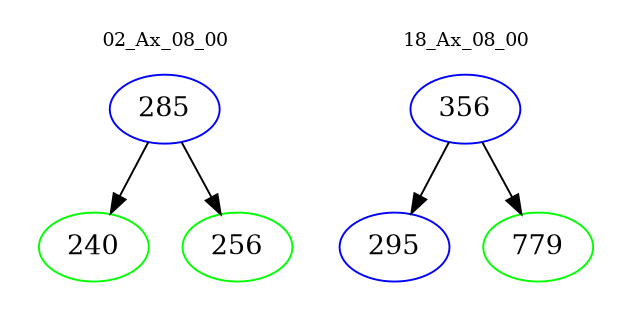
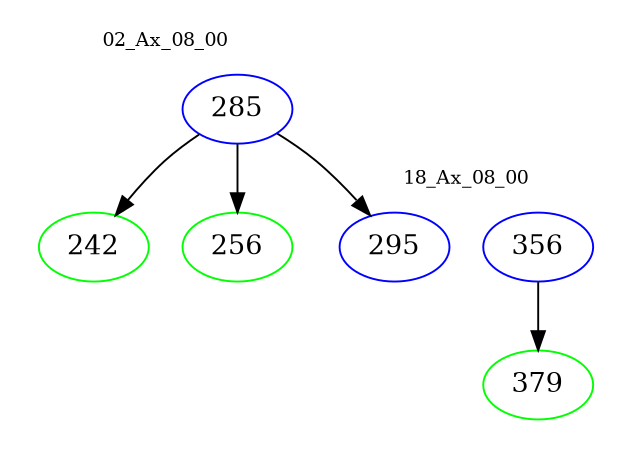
(435, 169) -> (337, 180)
(94, 247) -> (94, 247)
(538, 247) -> (538, 385)
